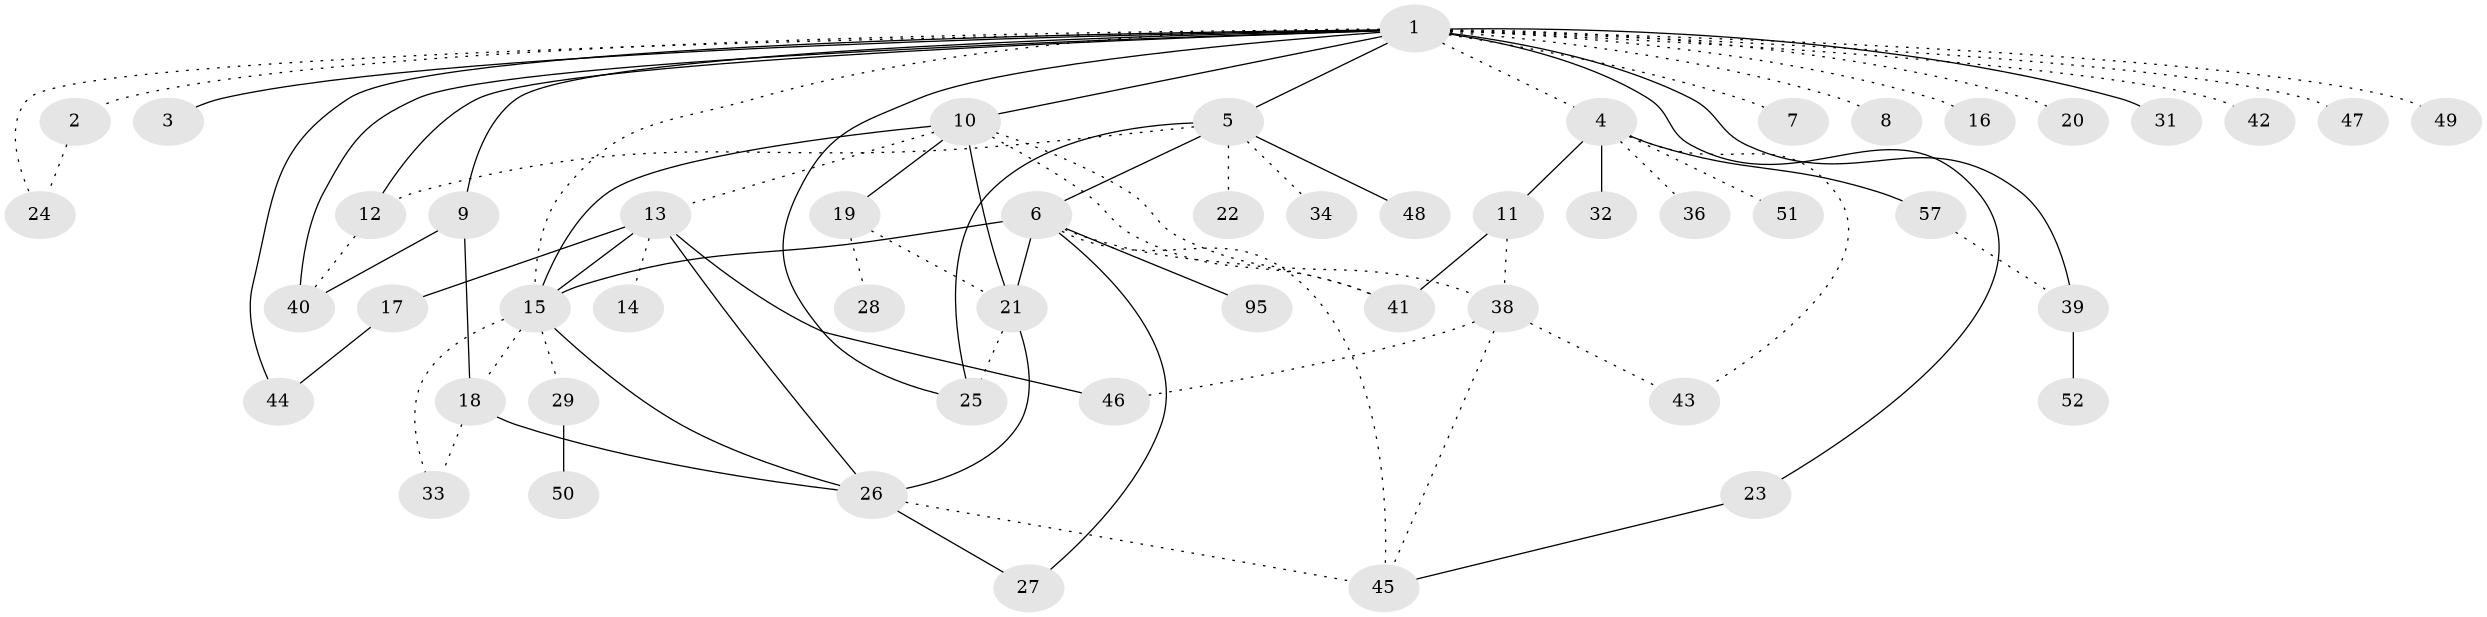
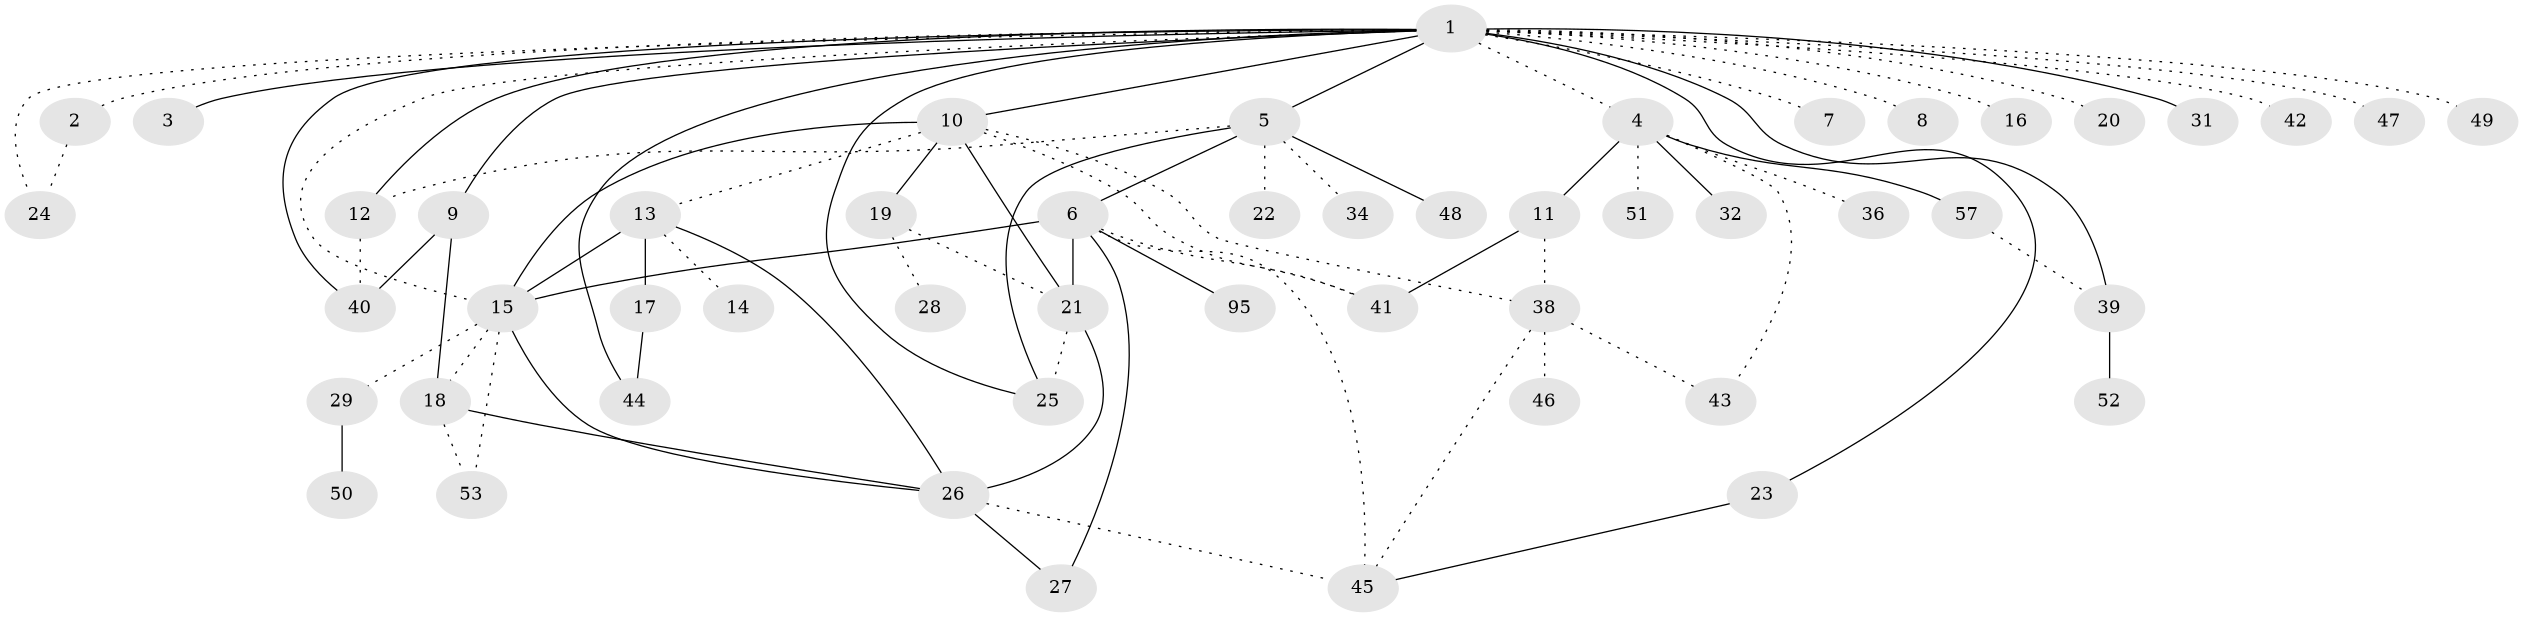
(866, 343) -> none
(434, 495) -> (472, 495)
